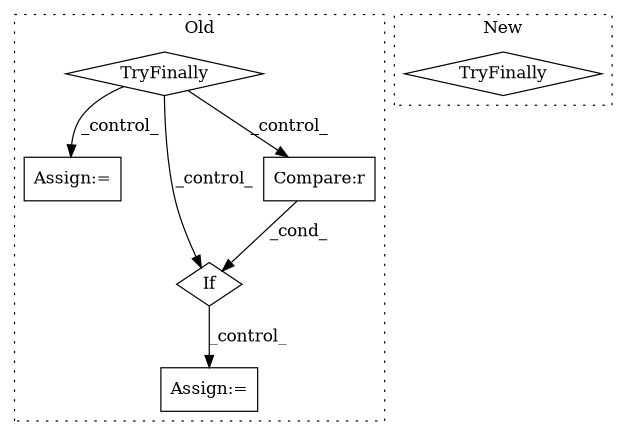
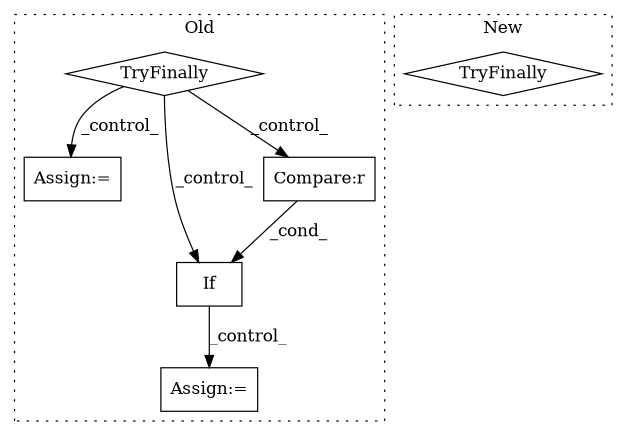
(209, 284) -> (209, 284)
